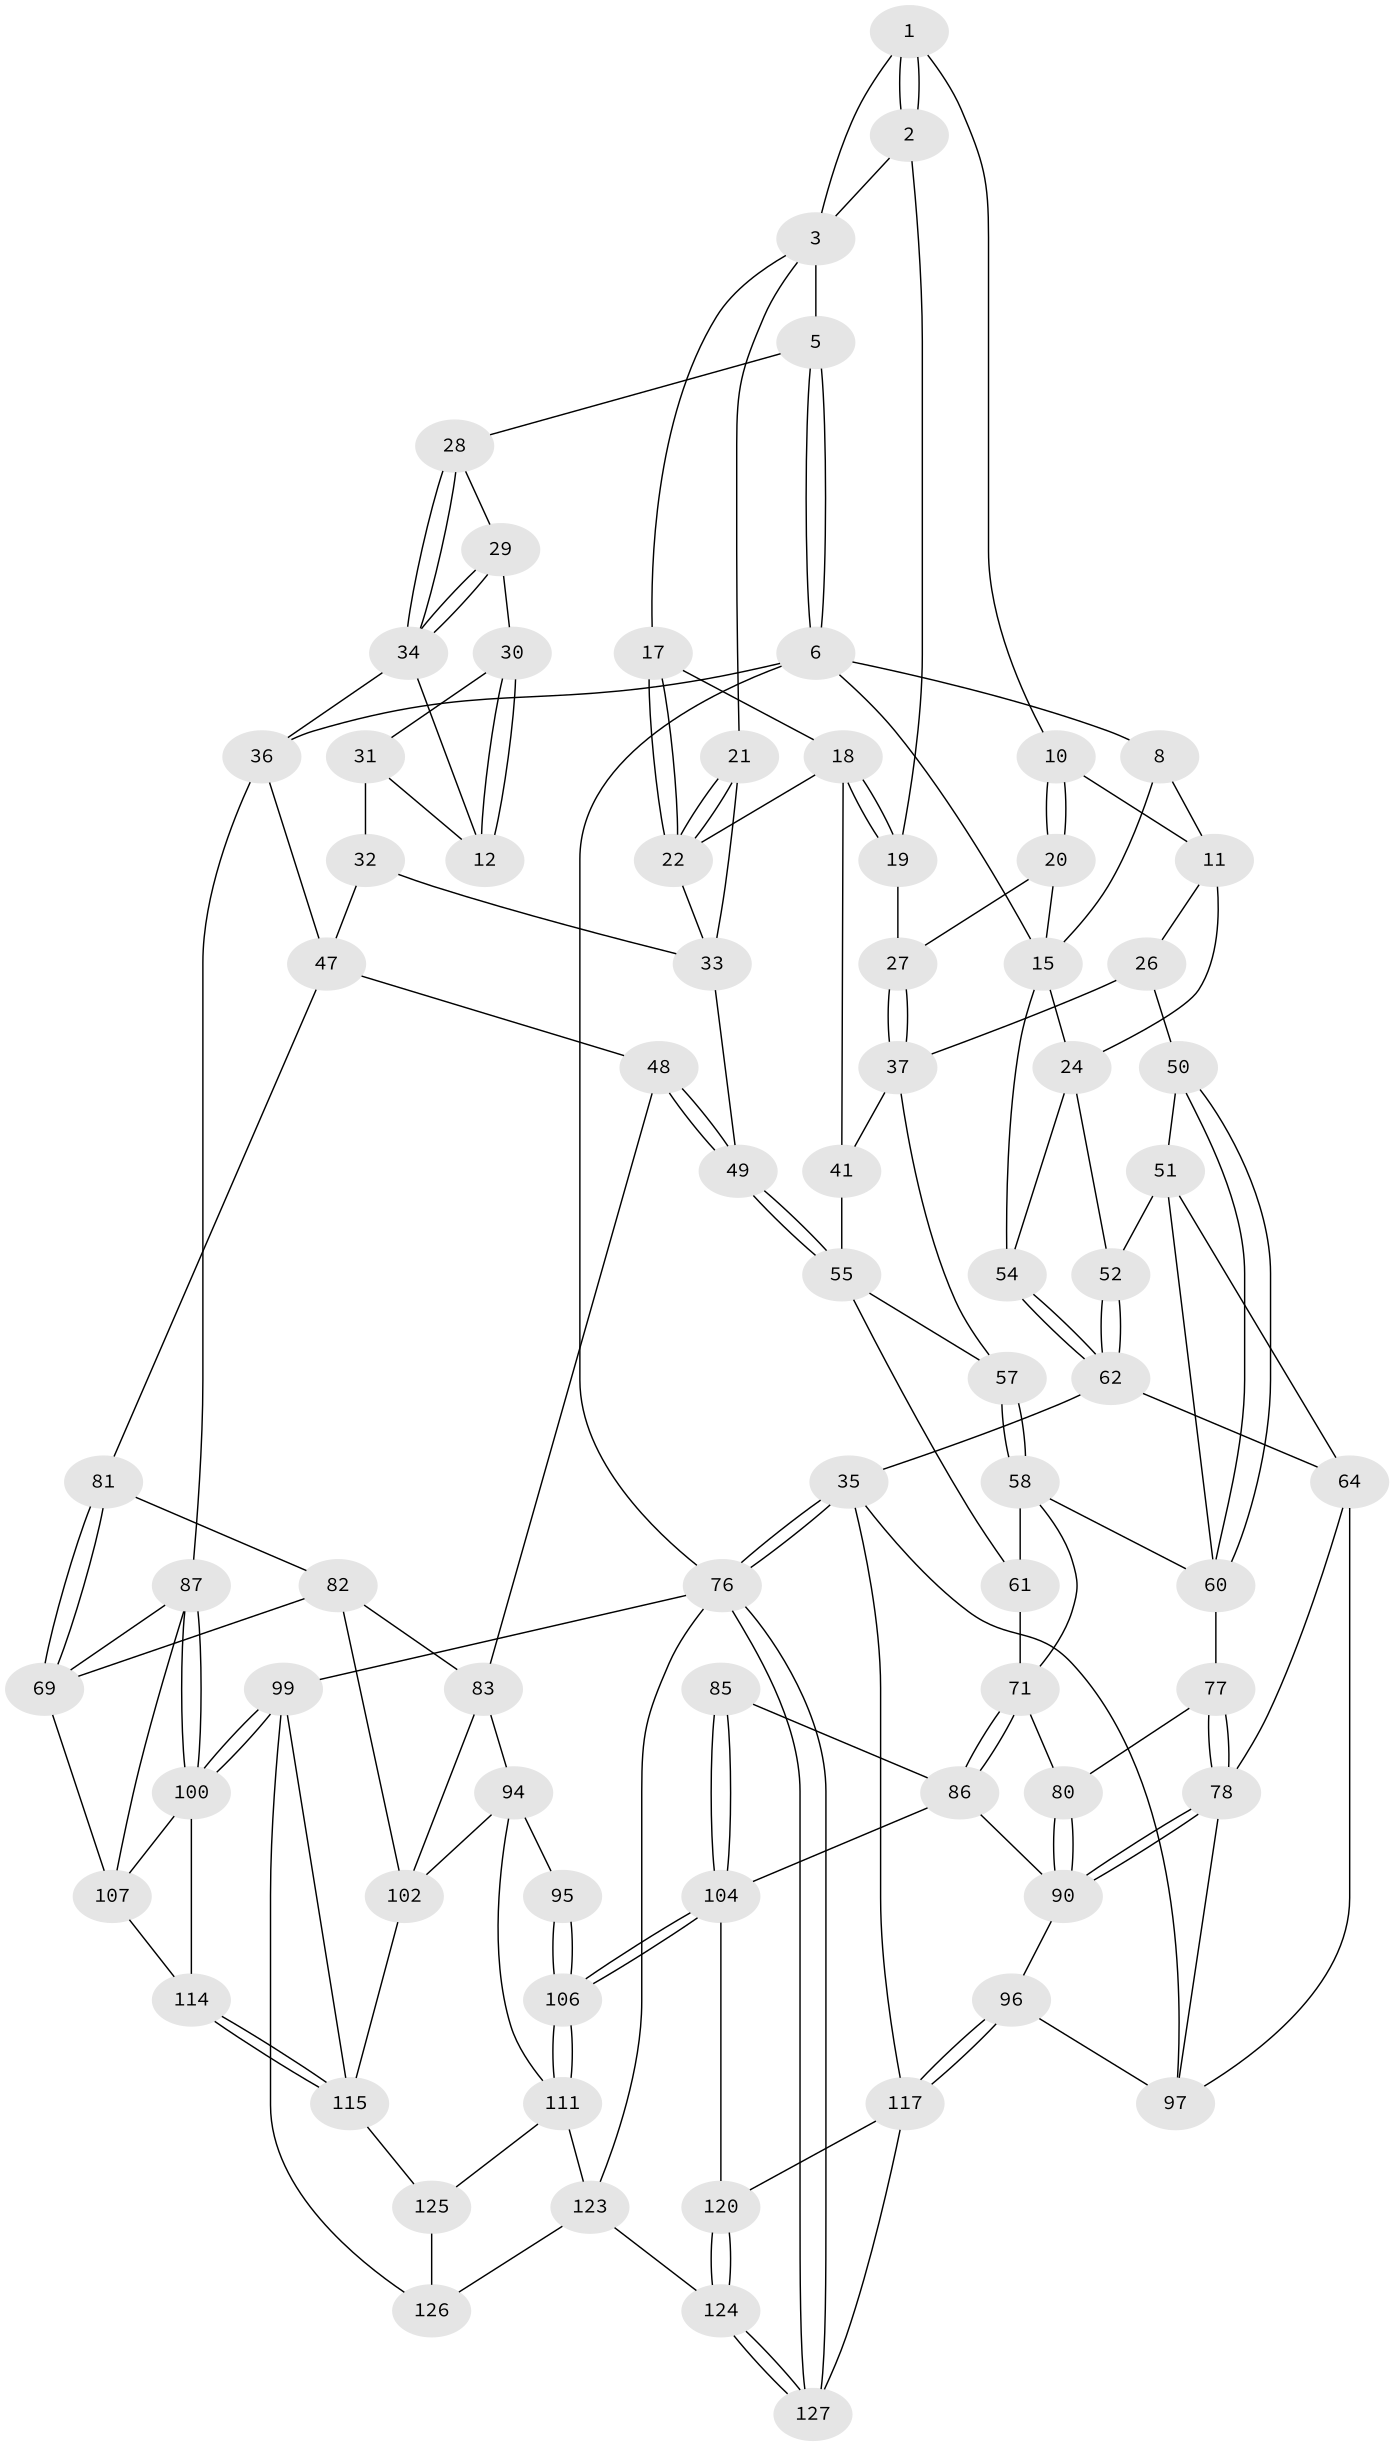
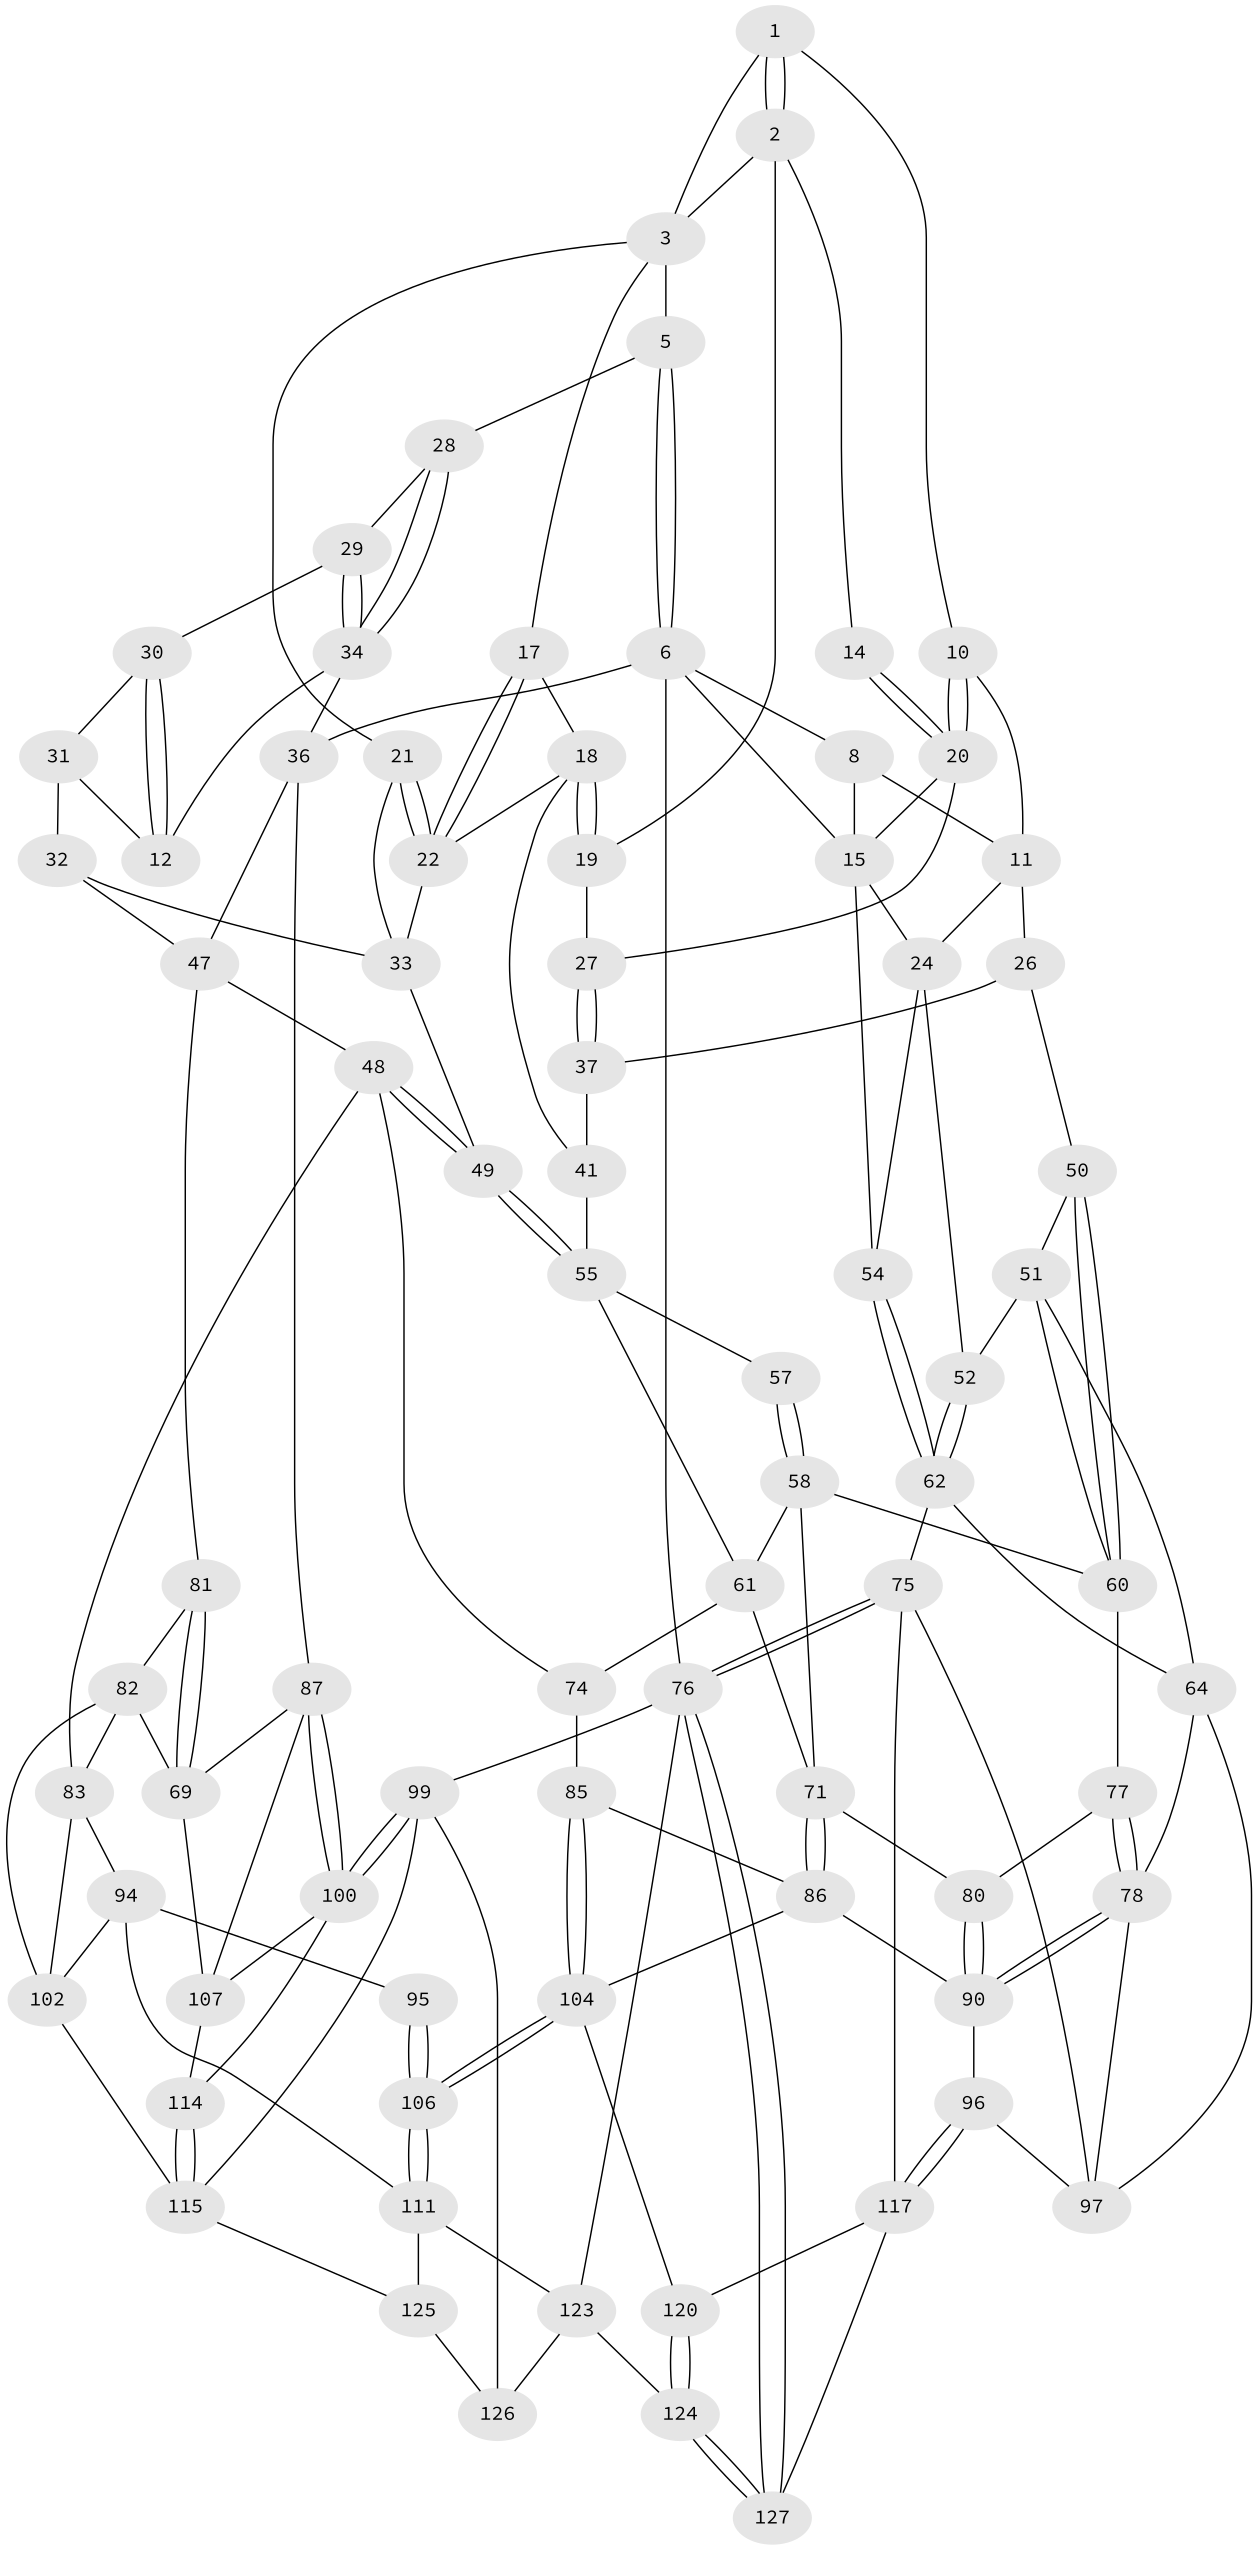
none -> (854, 653)
(930, 1230) -> none
(849, 1482) -> (903, 1586)
none -> (577, 1689)
